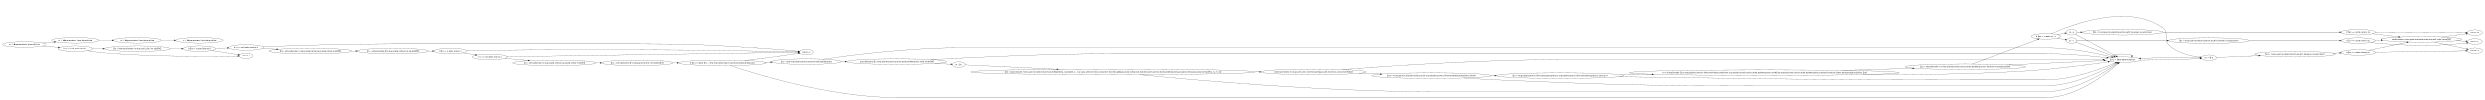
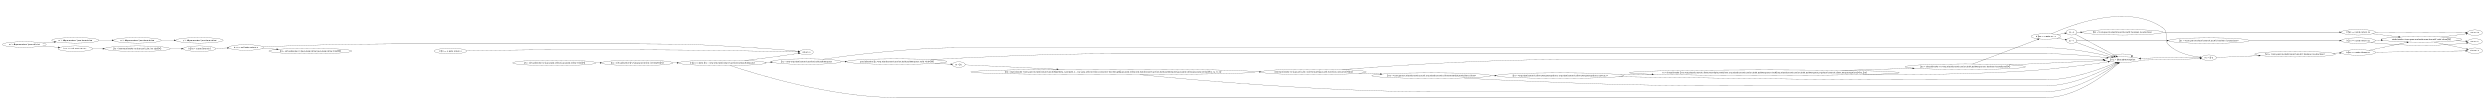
(393, 51) -> none
(246, 56) -> none
(490, 57) -> none
